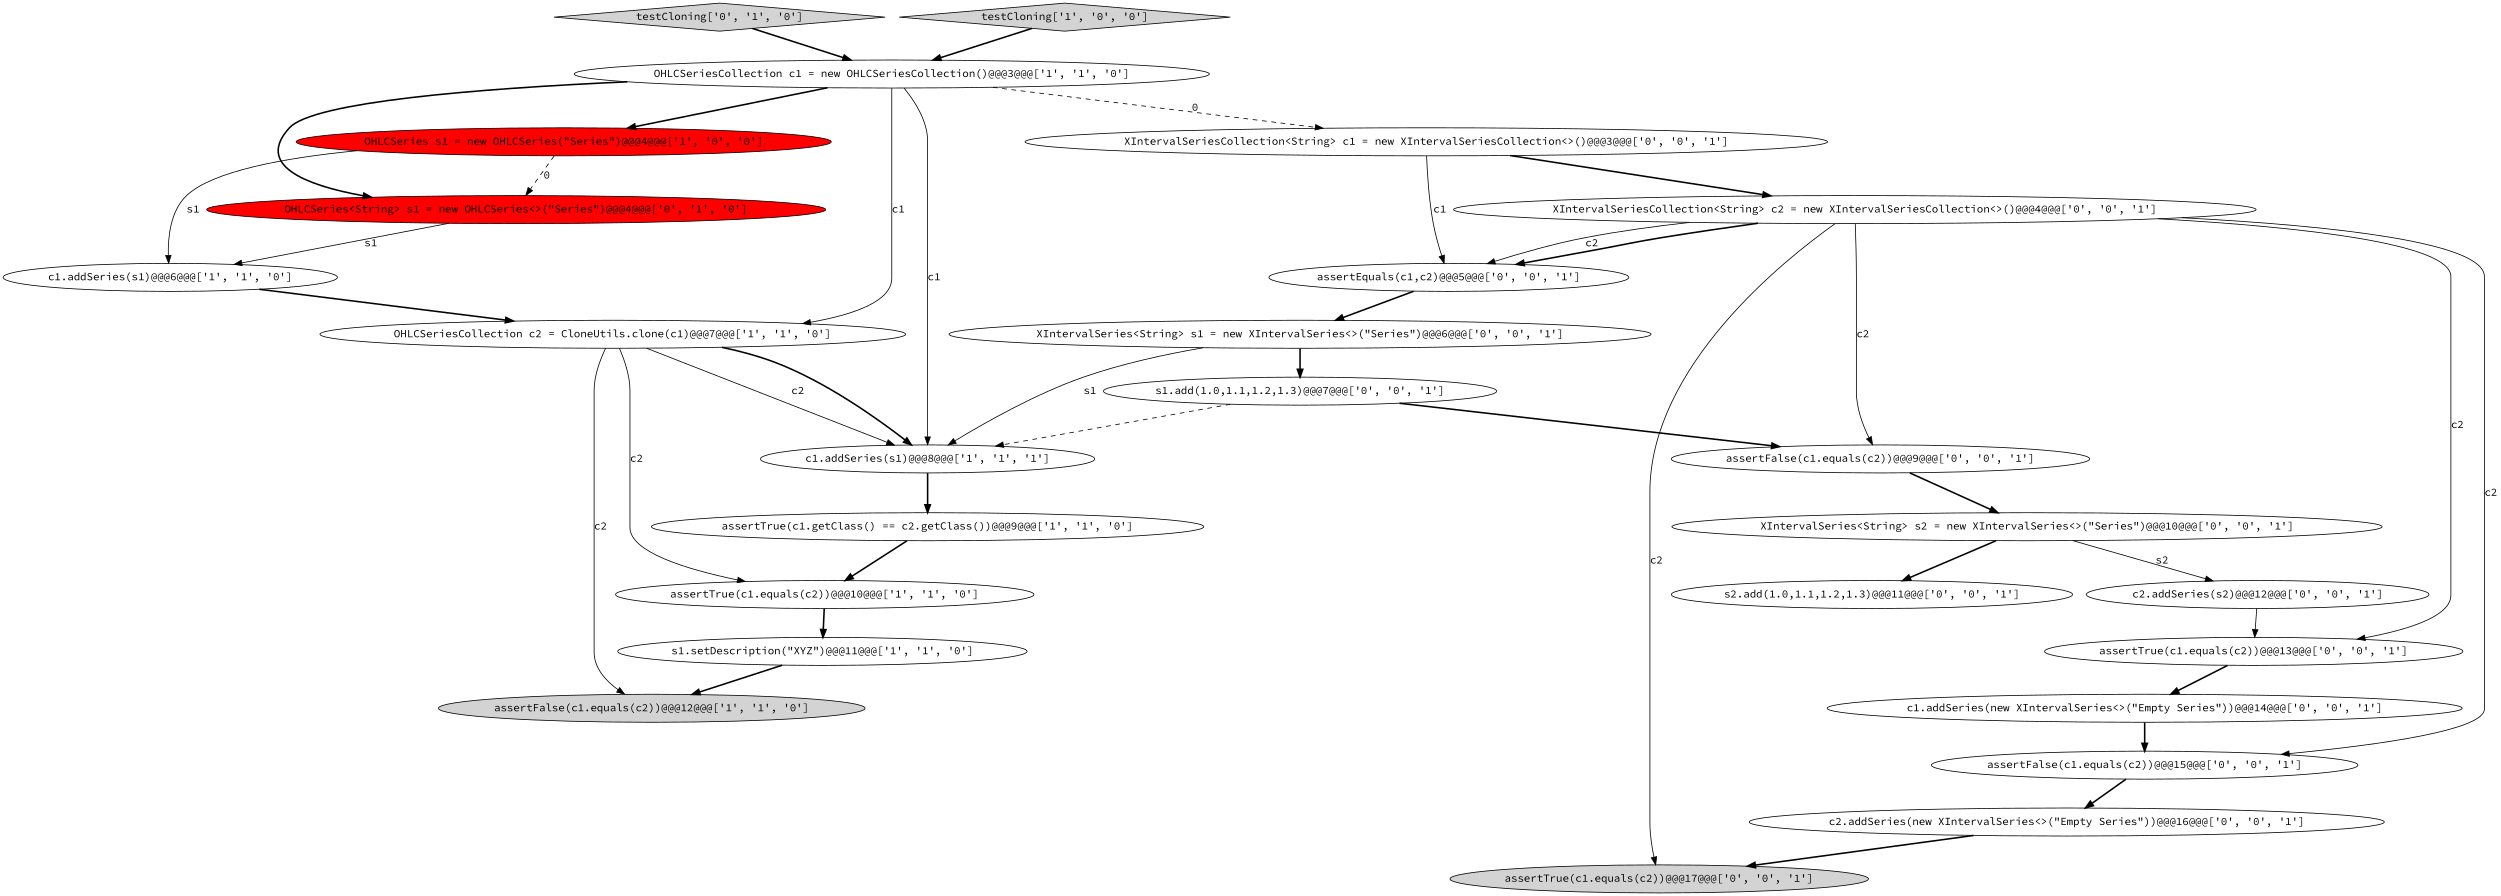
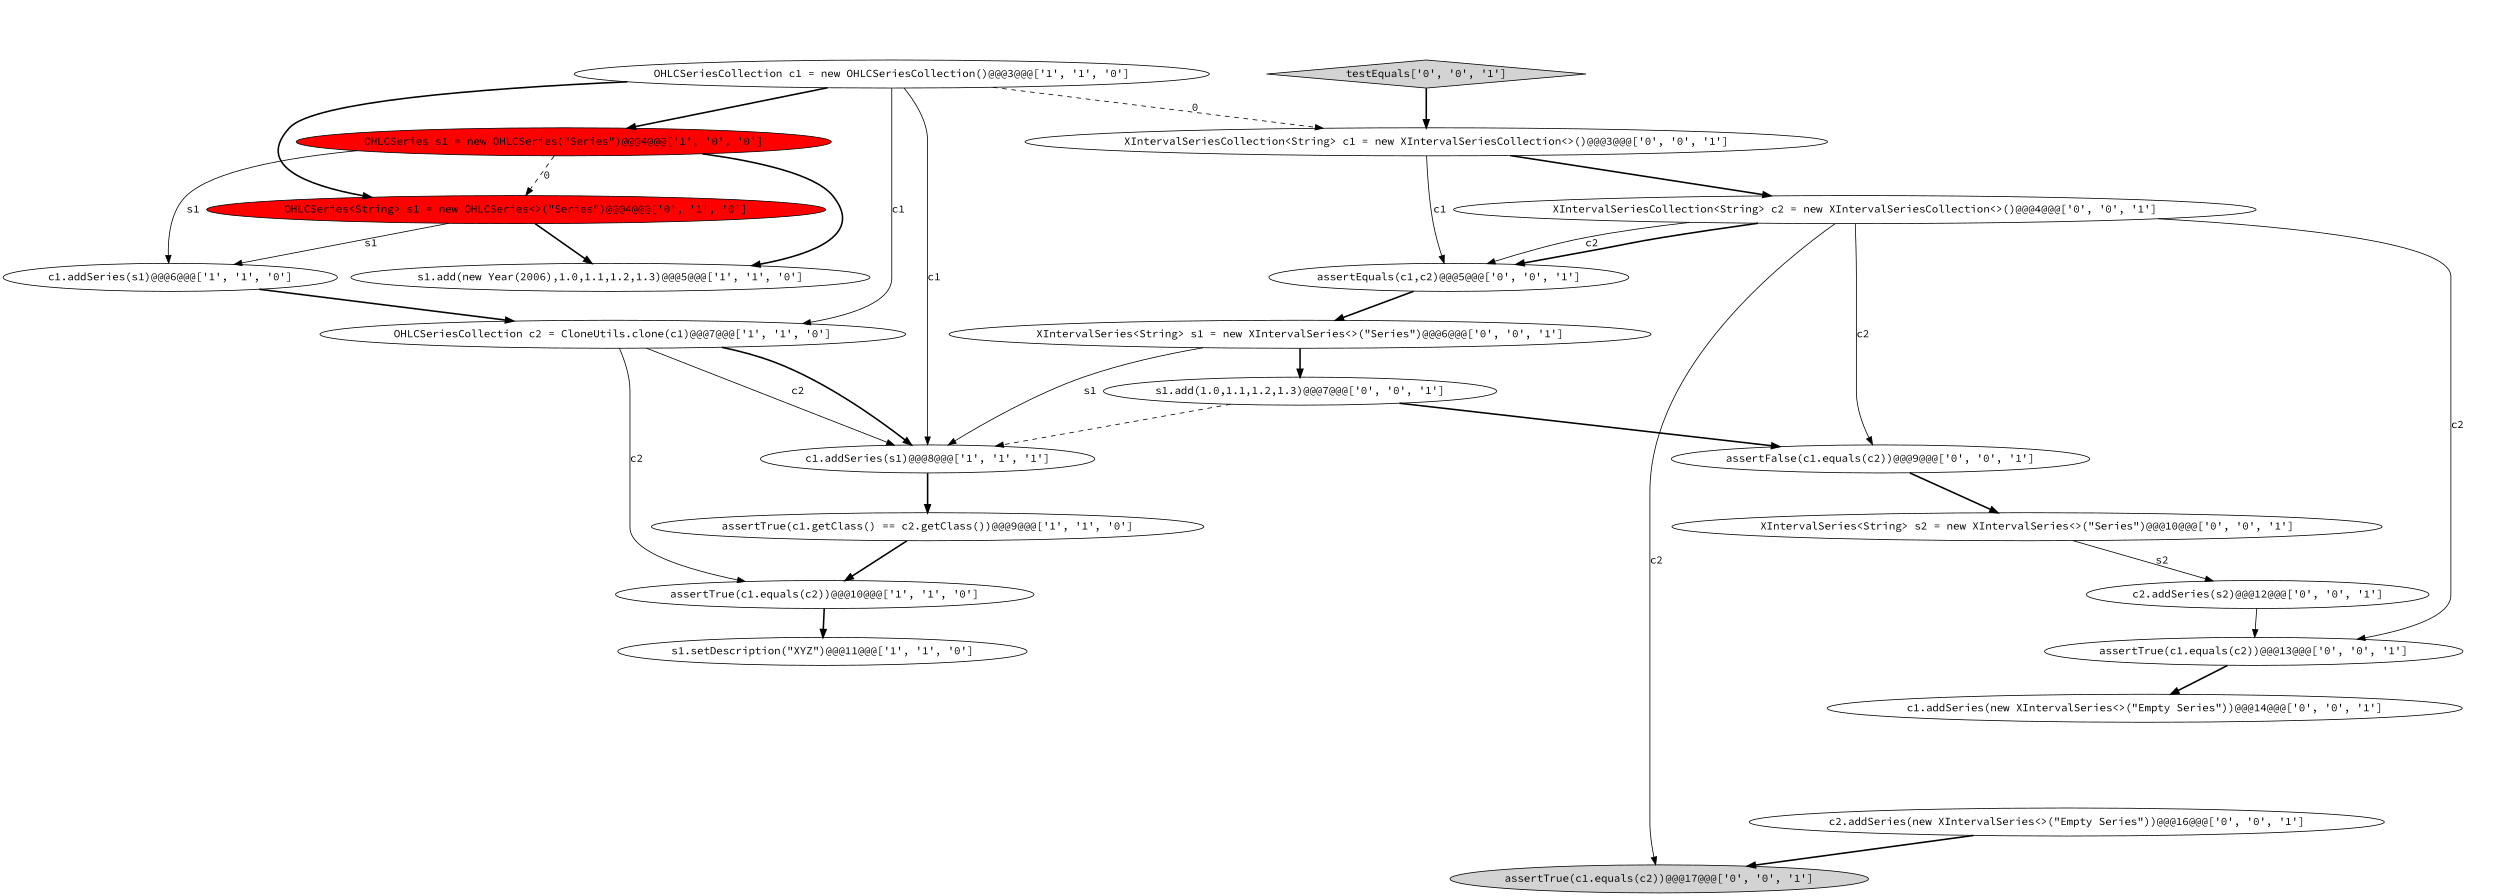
(720, 17) -> none
(1065, 17) -> none
none -> (1426, 74)
none -> (610, 277)
(1872, 595) -> none
(652, 708) -> none
(2145, 765) -> none
